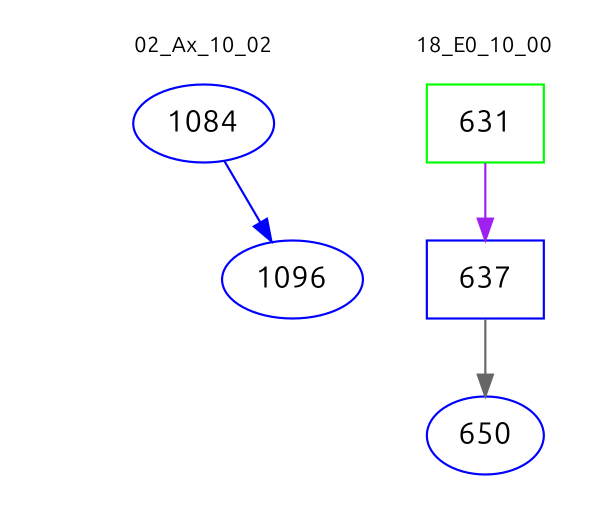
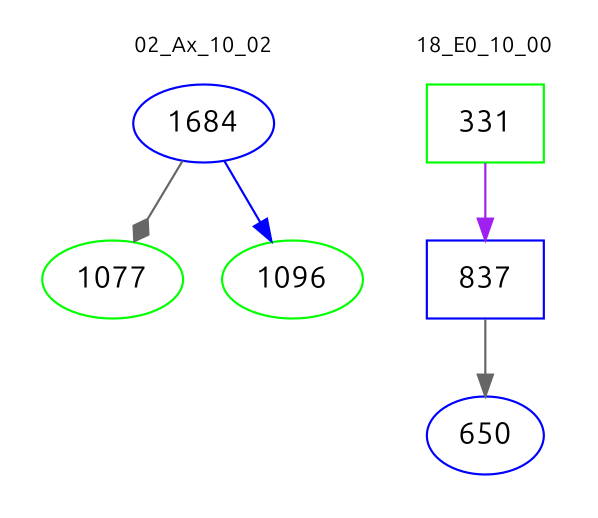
(204, 123) -> (204, 123)
(485, 123) -> (485, 123)
none -> (113, 280)
(292, 280) -> (292, 280)
(485, 280) -> (485, 280)
